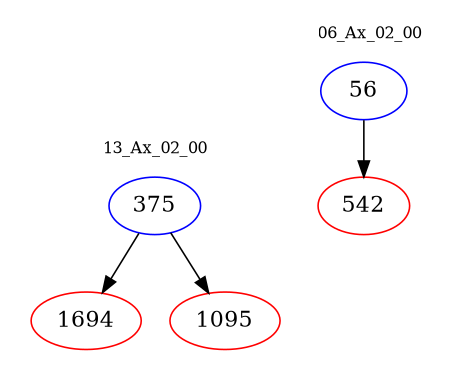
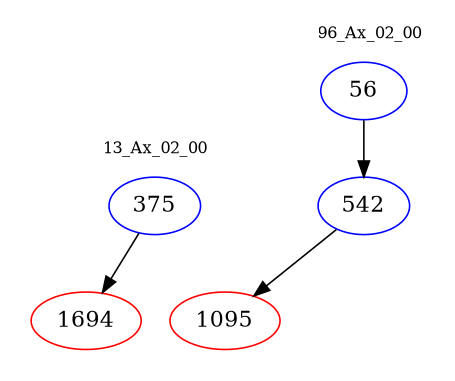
(370, 34) -> (370, 34)
(364, 206) -> (364, 206)
(185, 256) -> (301, 258)
